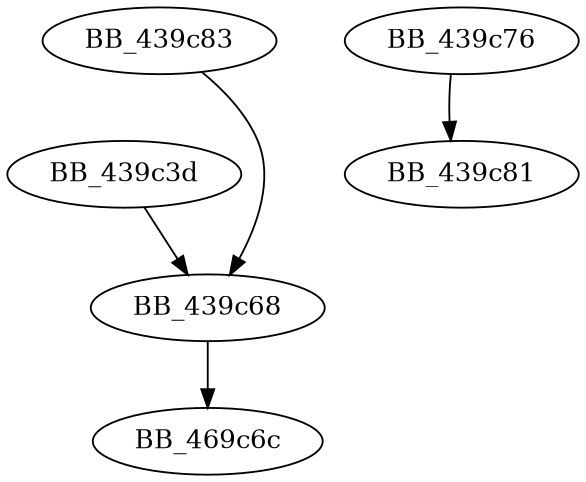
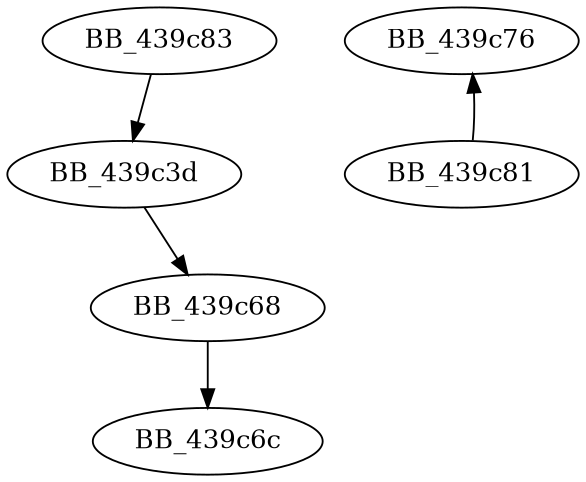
(449, 98) -> (474, 117)
(262, 157) -> (144, 99)
(208, 441) -> (208, 441)
